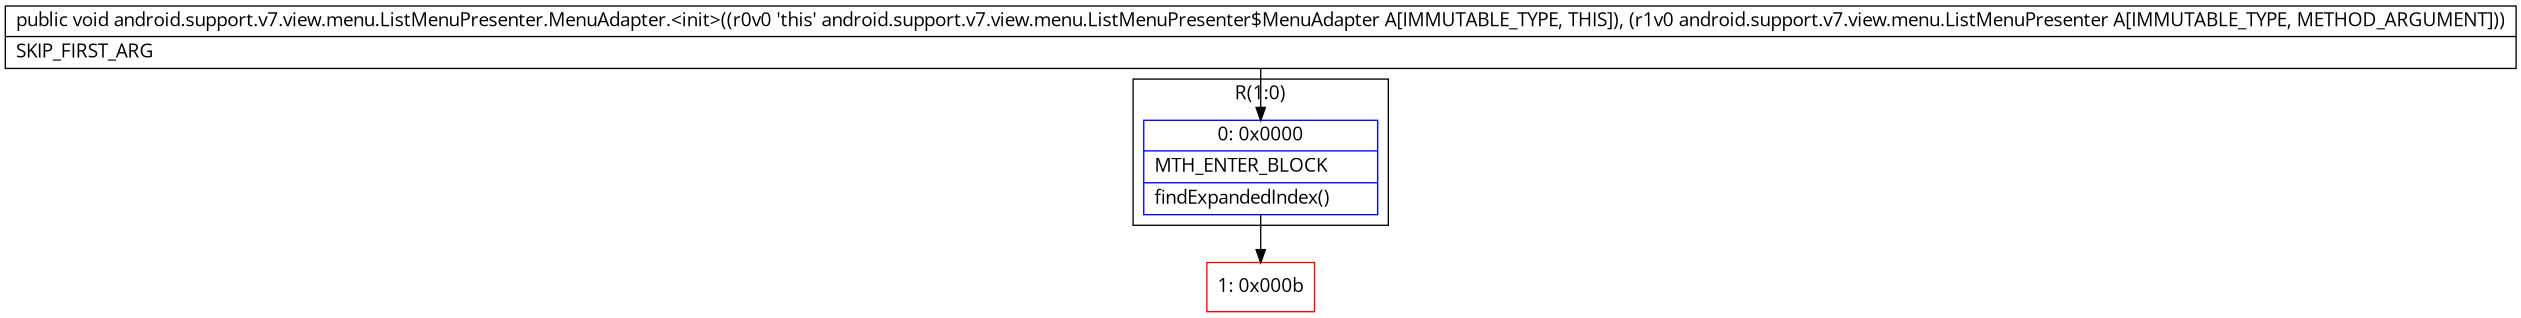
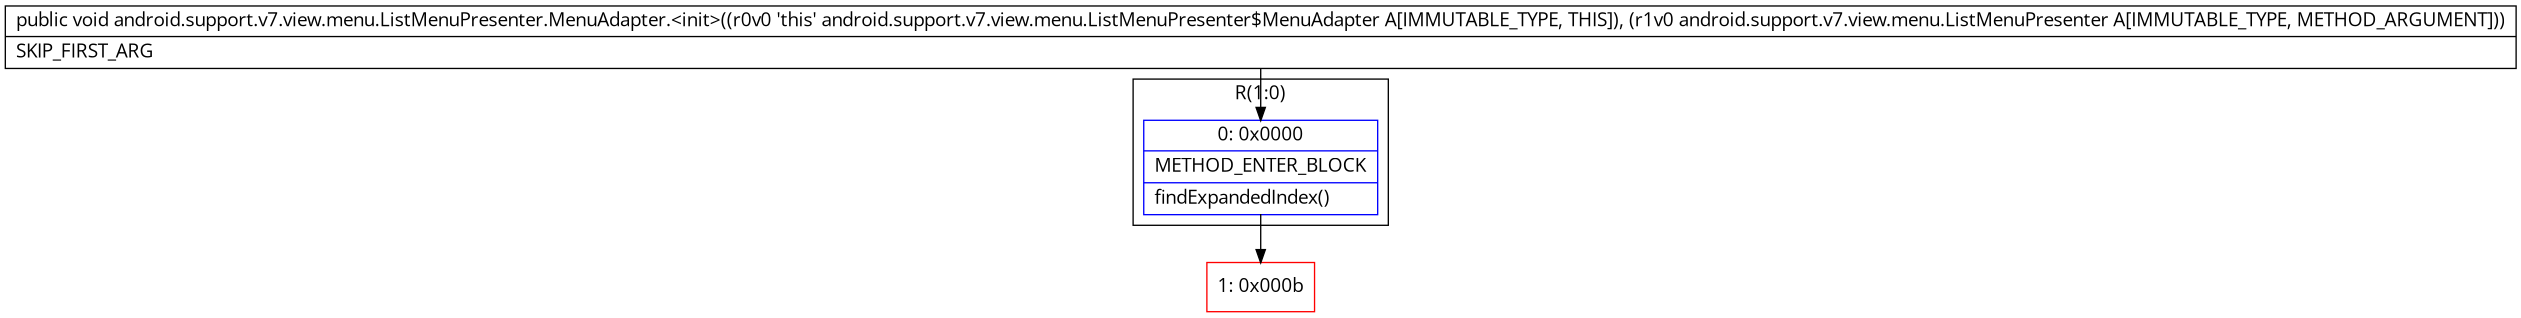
(1241, 166) -> (1261, 166)
